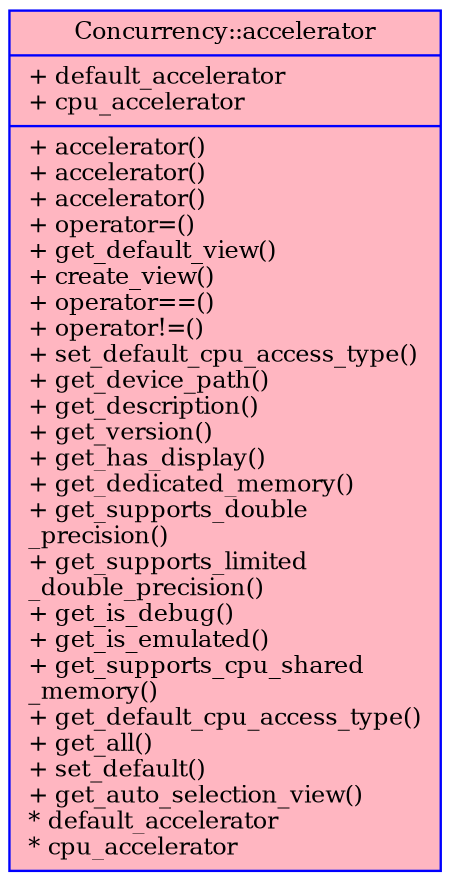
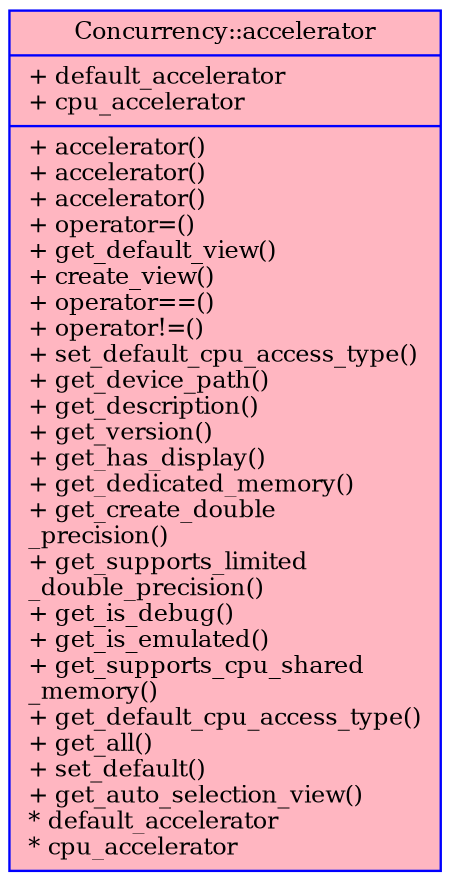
(169, 510) -> (153, 510)
